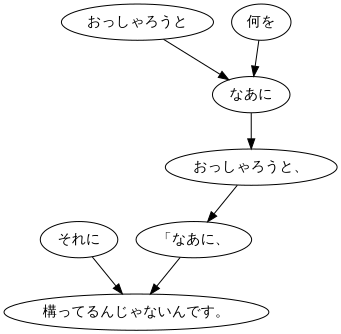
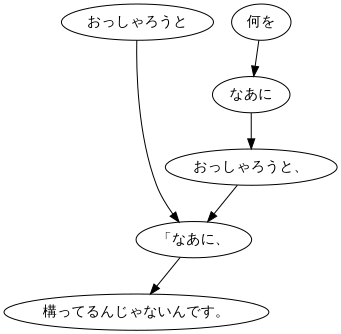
(192, 57) -> (143, 130)
(79, 240) -> none
